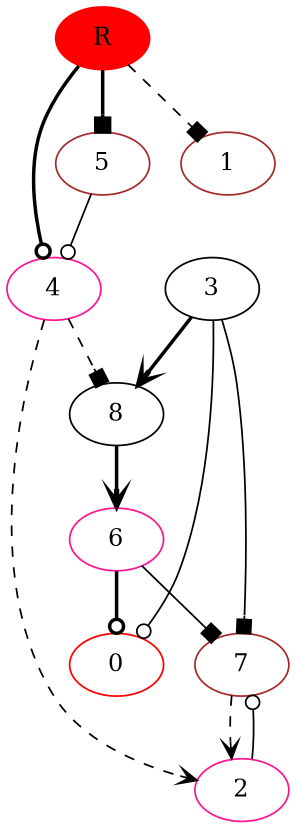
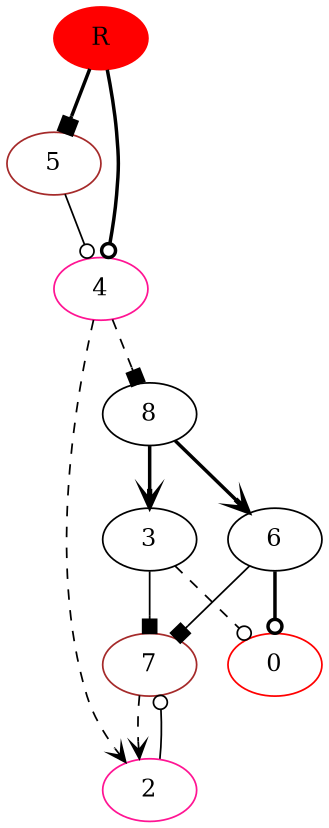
(228, 164) -> none
(170, 345) -> (150, 468)
(203, 478) -> (204, 594)
(117, 539) -> (275, 539)
